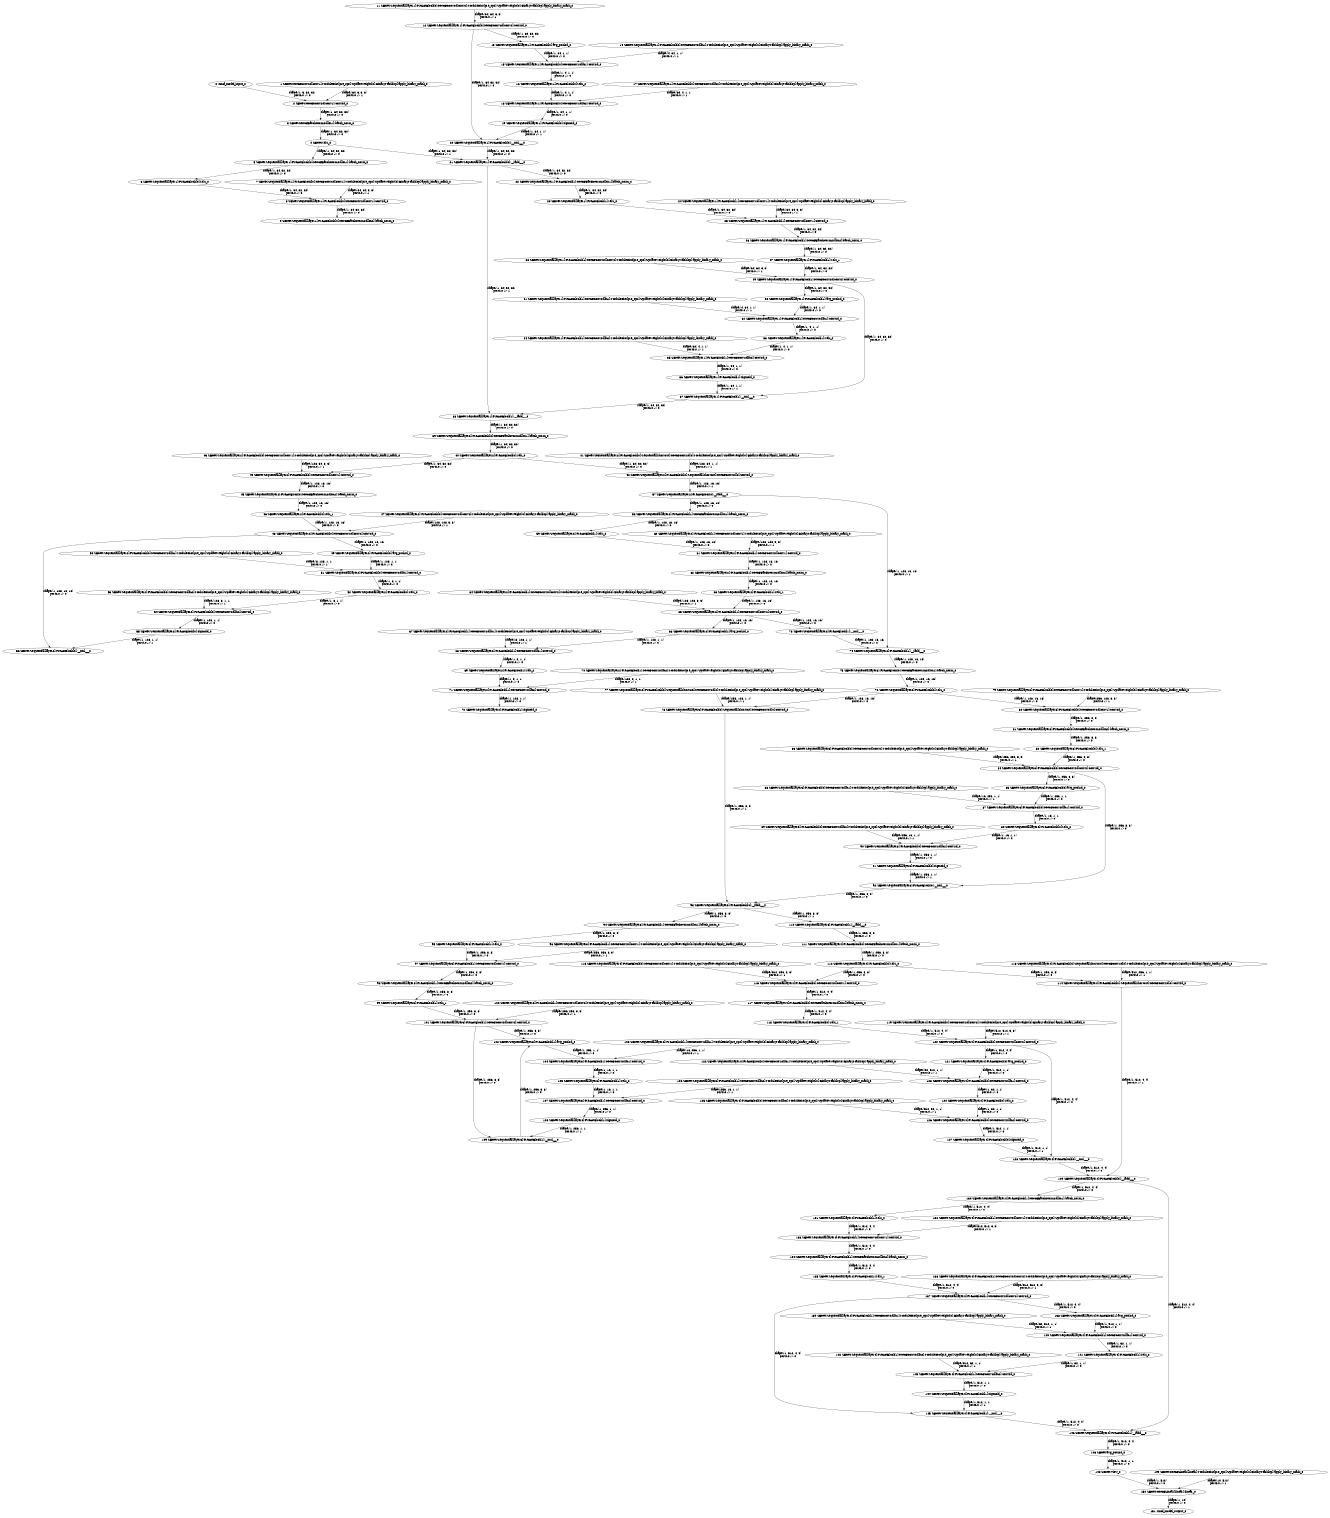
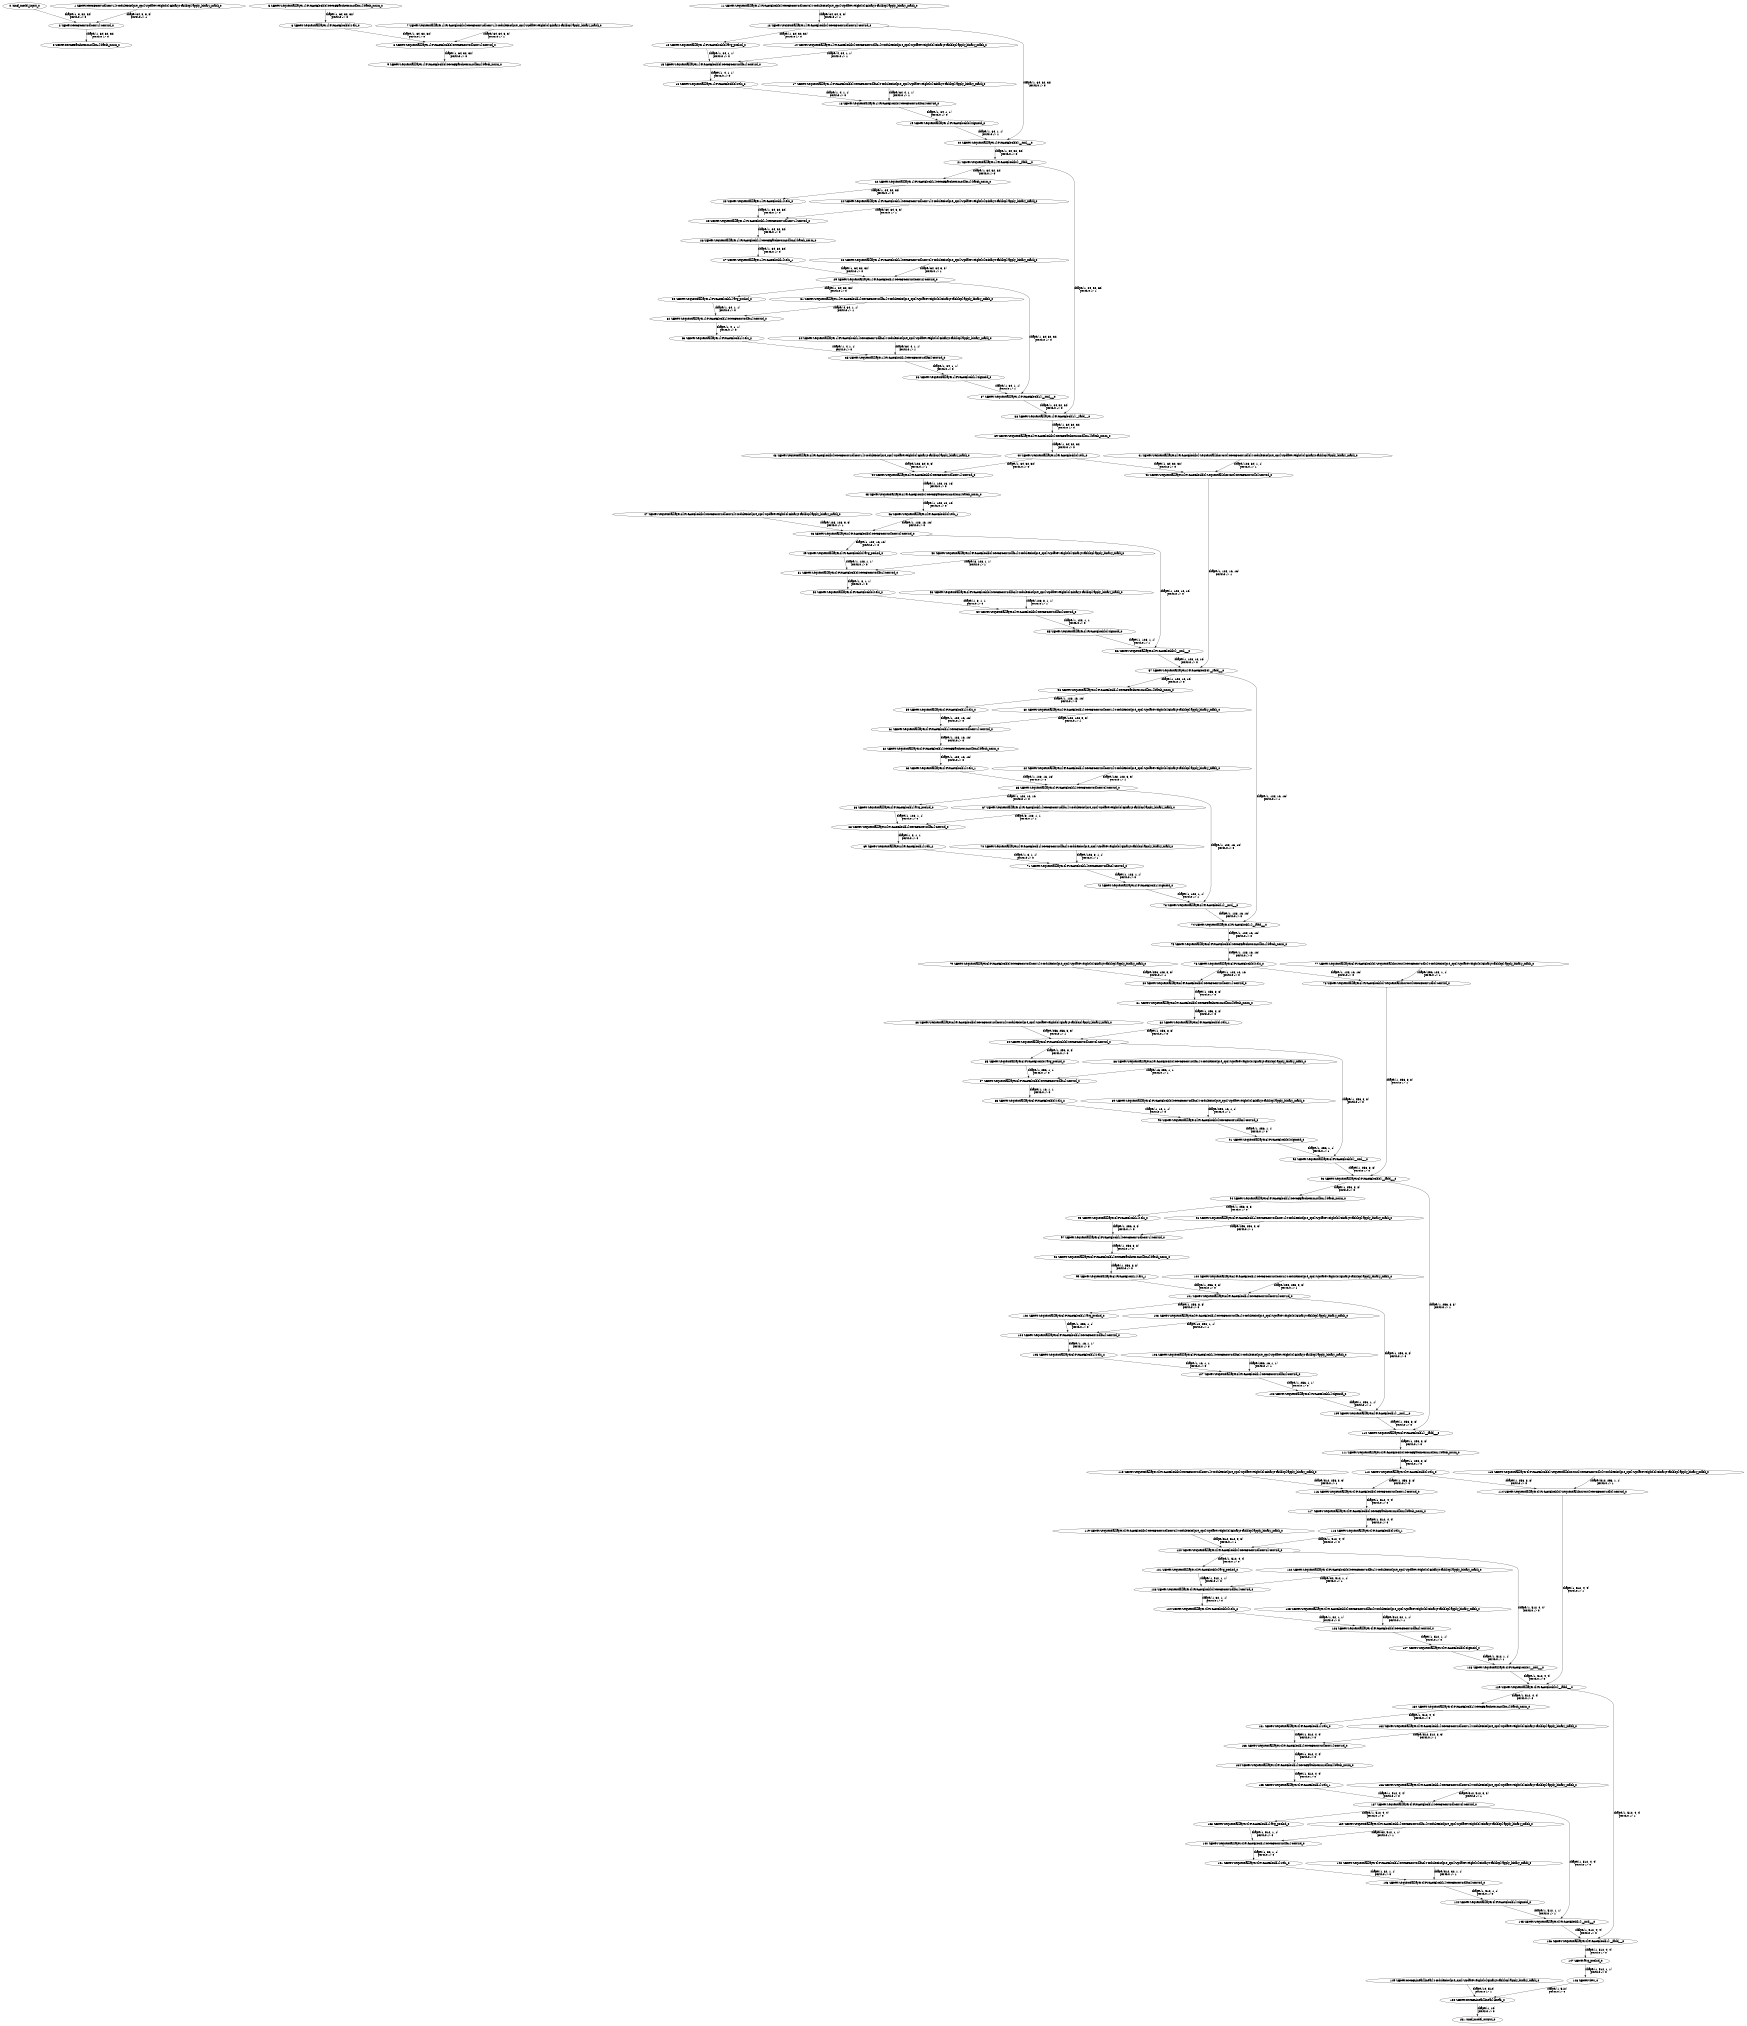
(321, 143) -> none
none -> (1169, 661)
none -> (1167, 895)
(520, 1090) -> (1385, 1423)
(1108, 1453) -> (1585, 1961)
